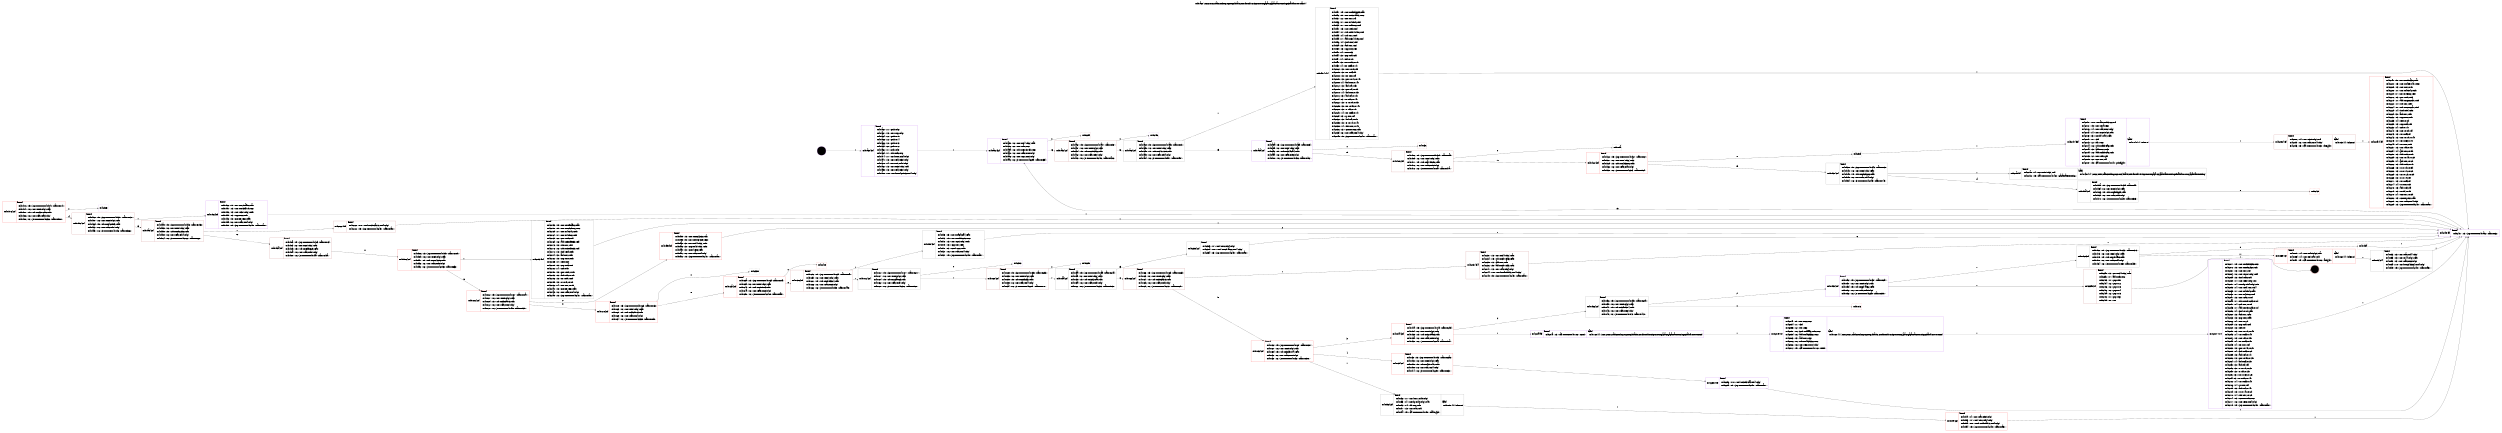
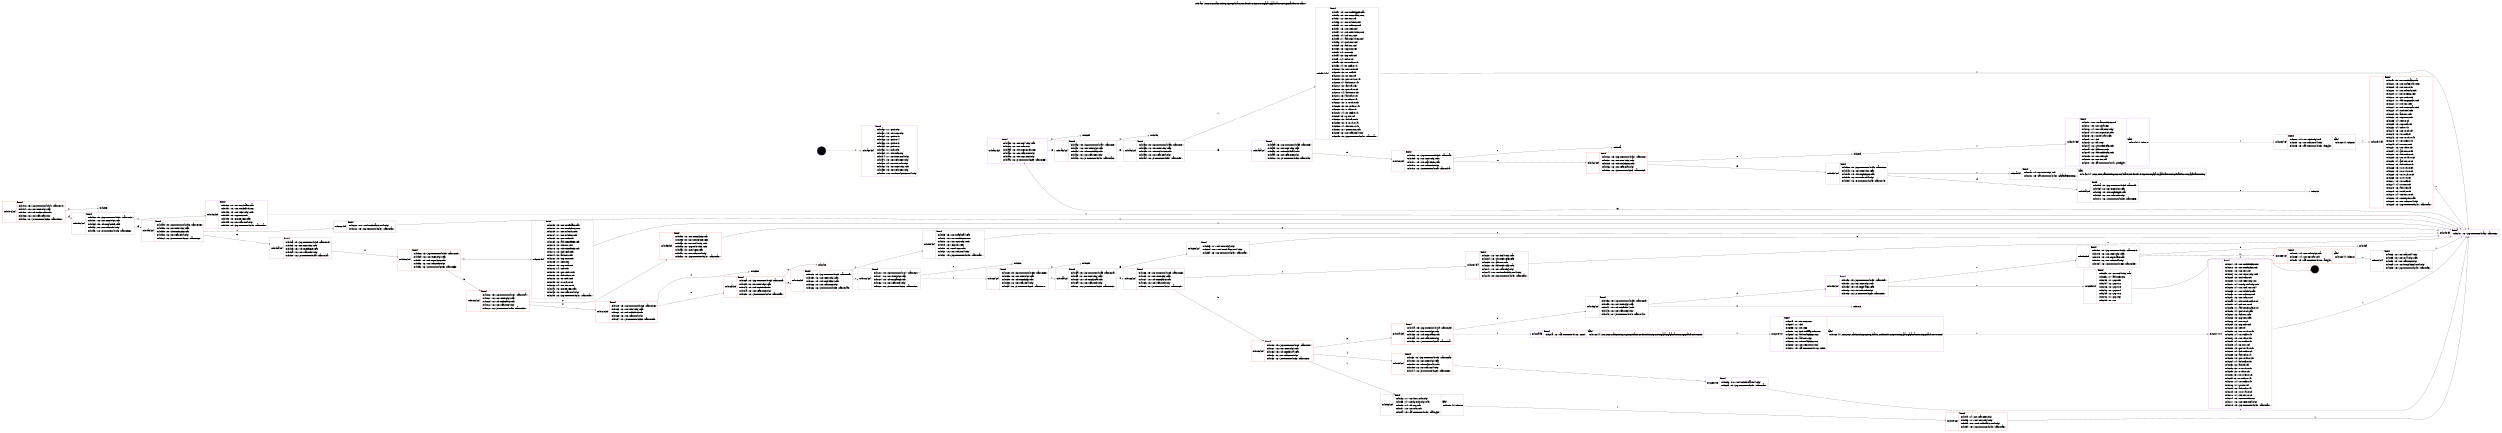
(1422, 146) -> none
(952, 151) -> none
(2414, 247) -> (2449, 207)
